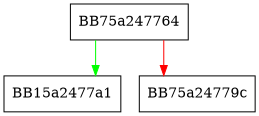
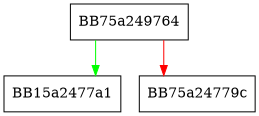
(129, 22) -> (129, 22)
